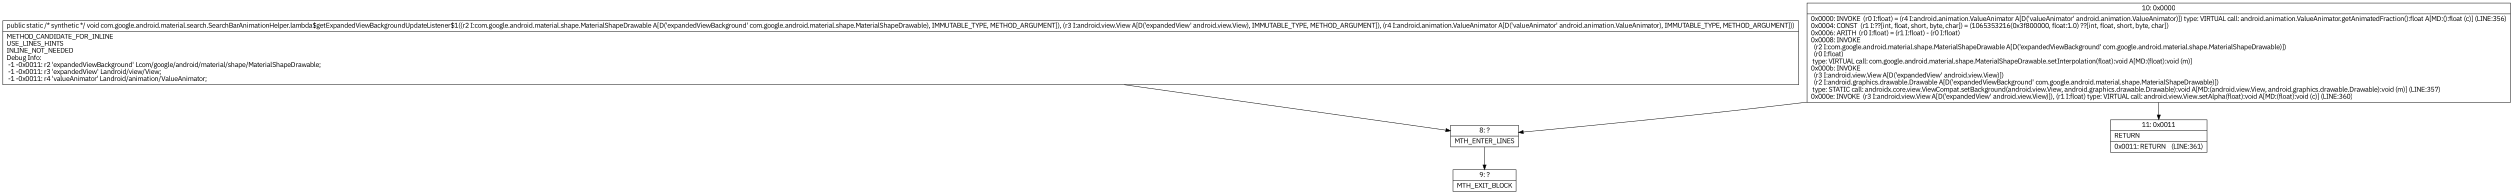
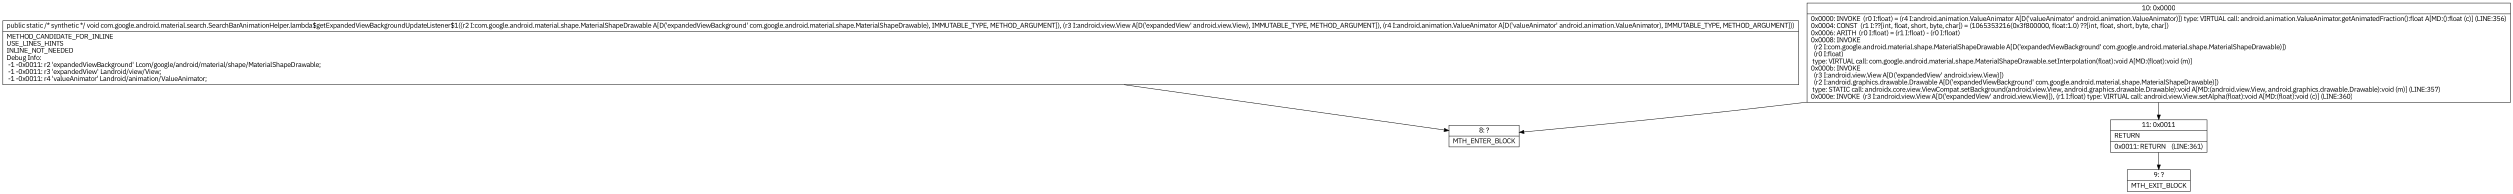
(1485, 141) -> (1484, 141)
(1485, 156) -> (2159, 159)
